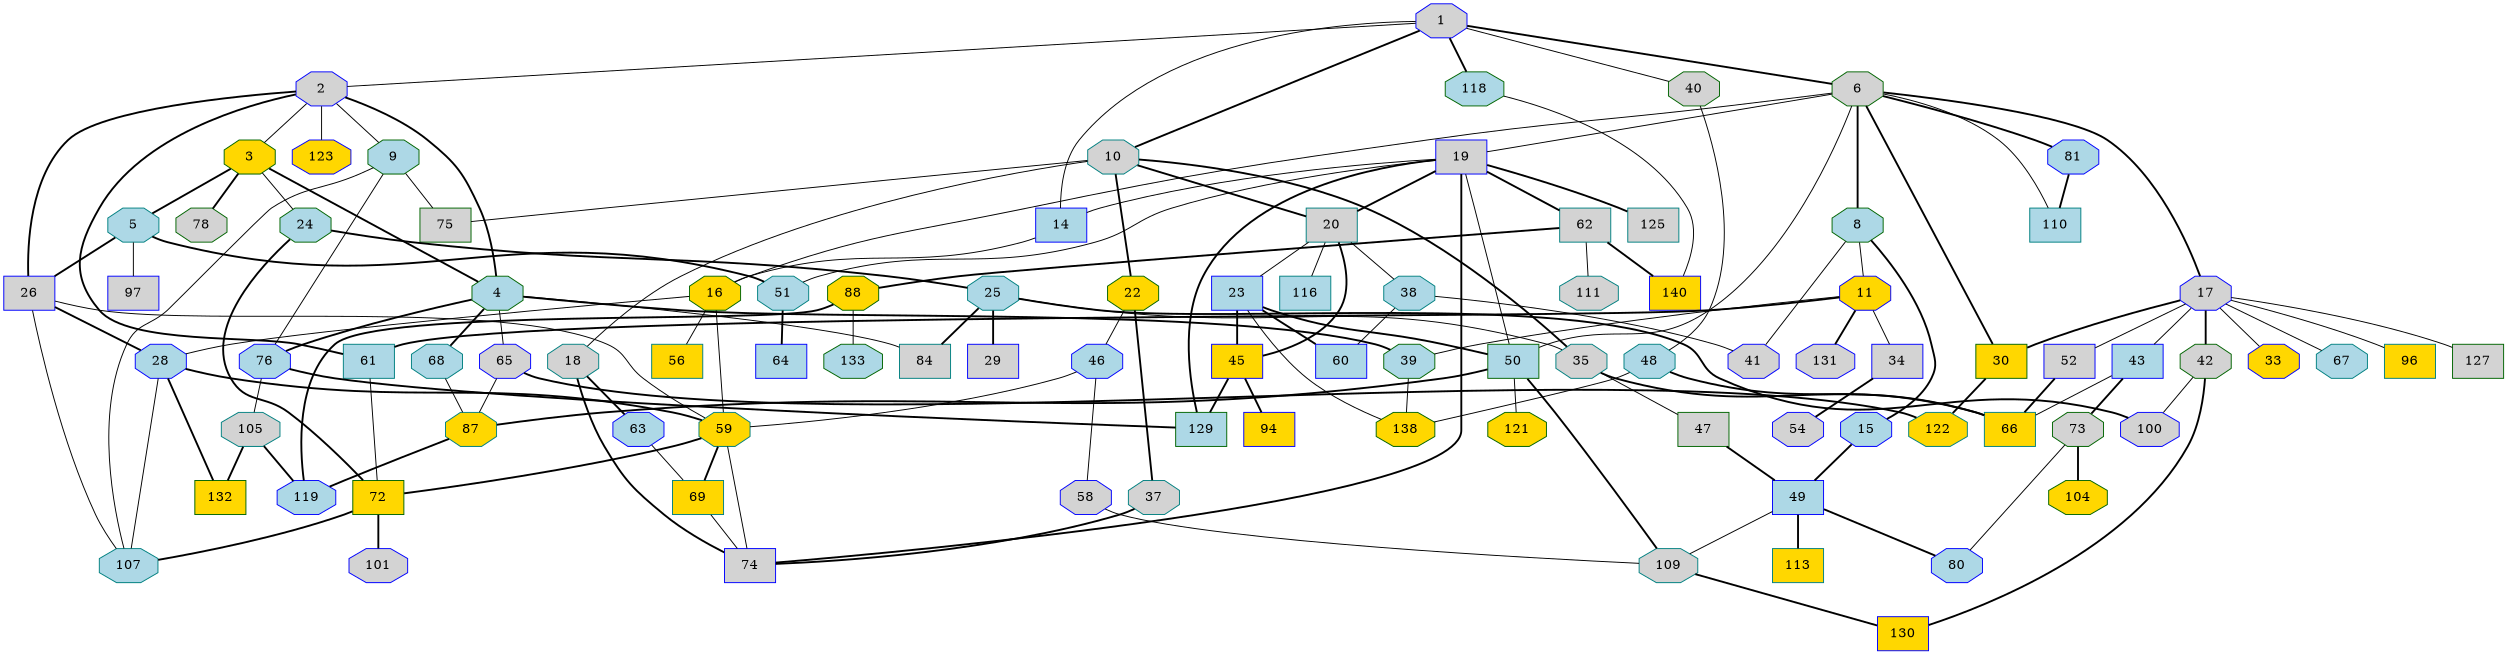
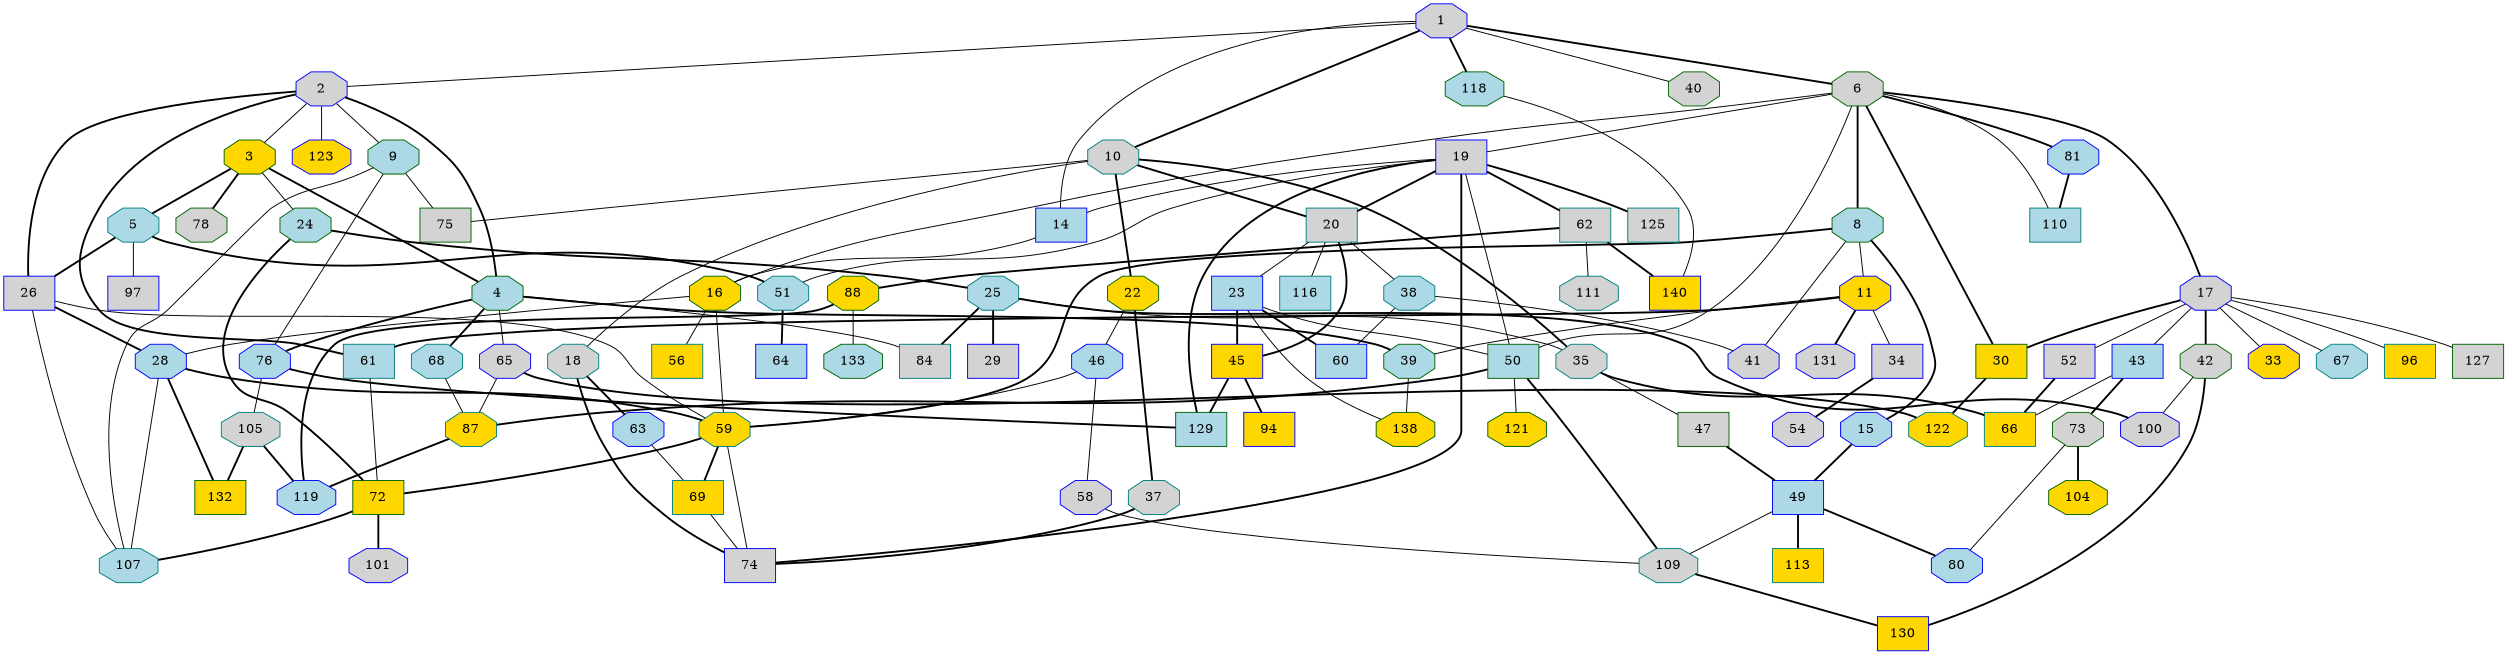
none -> (1374, 250)
(1380, 334) -> (1380, 334)
(1650, 361) -> none
